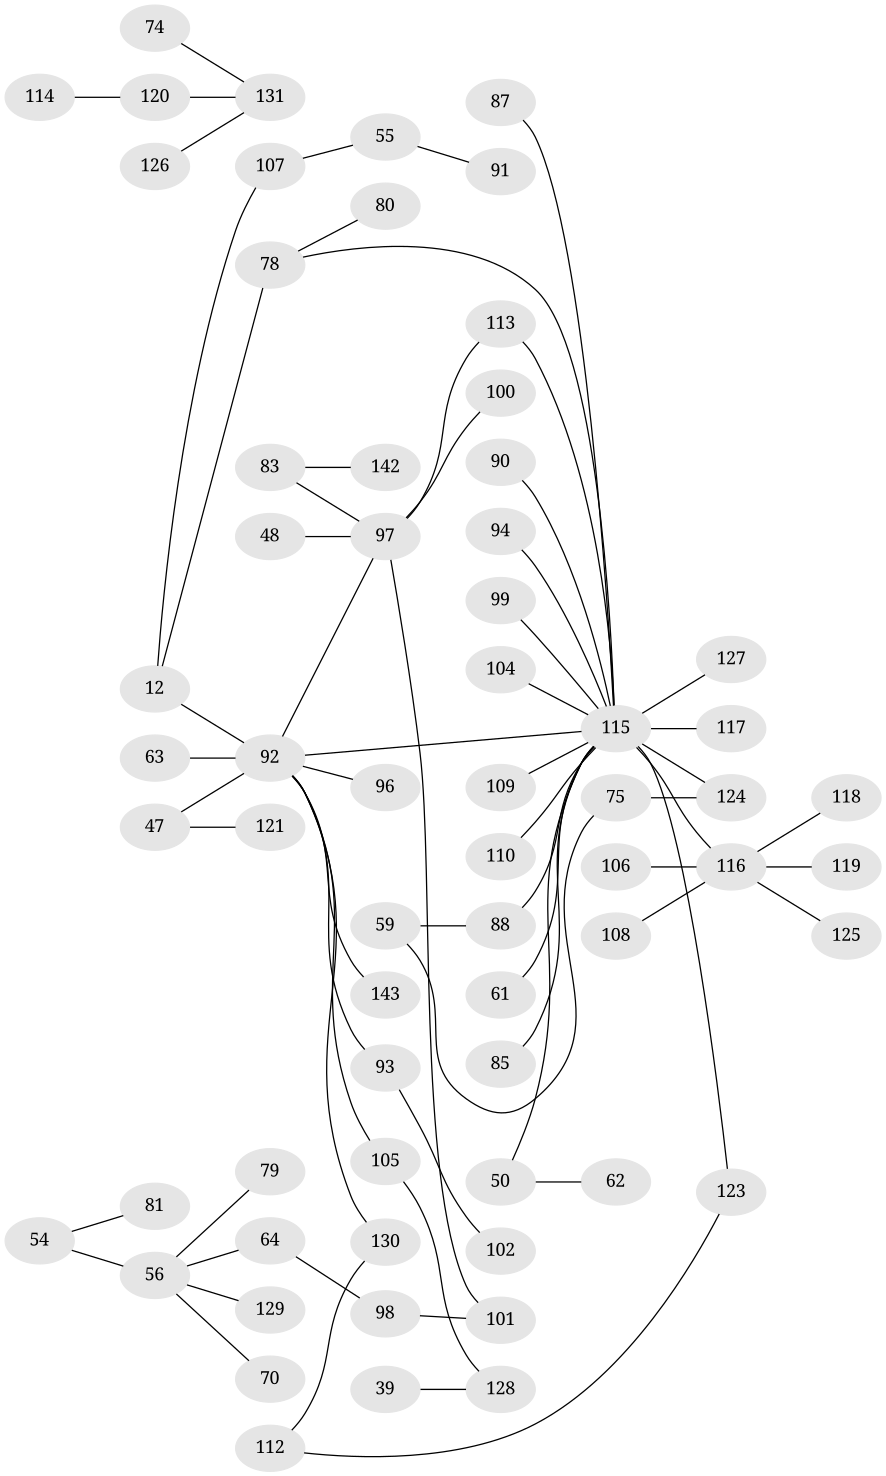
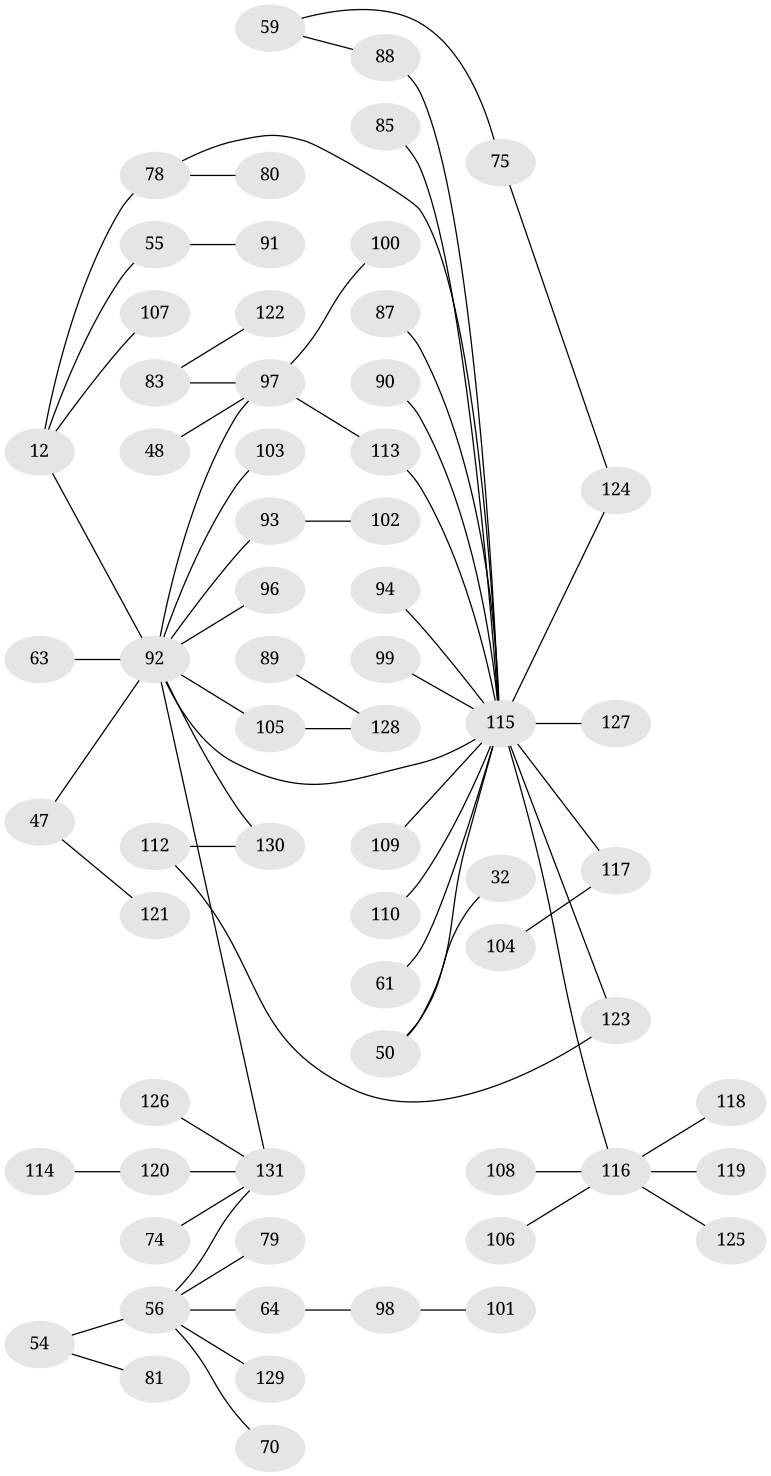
(328, 152) -> (84, 343)
(385, 467) -> (270, 314)
(558, 699) -> (558, 909)
(428, 934) -> none
none -> (218, 939)
(385, 995) -> (270, 452)
(616, 1182) -> (501, 878)
none -> (213, 1241)
(385, 1389) -> (270, 659)
